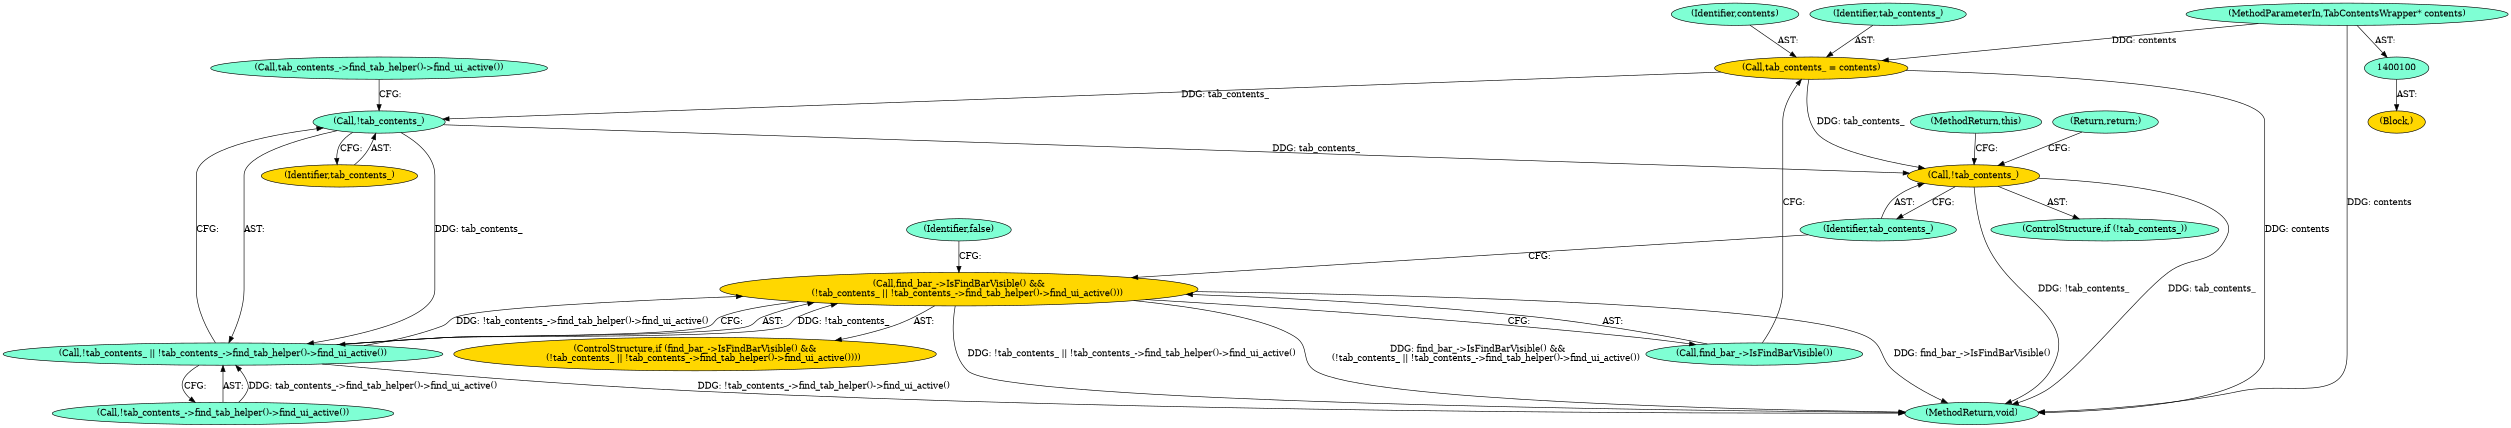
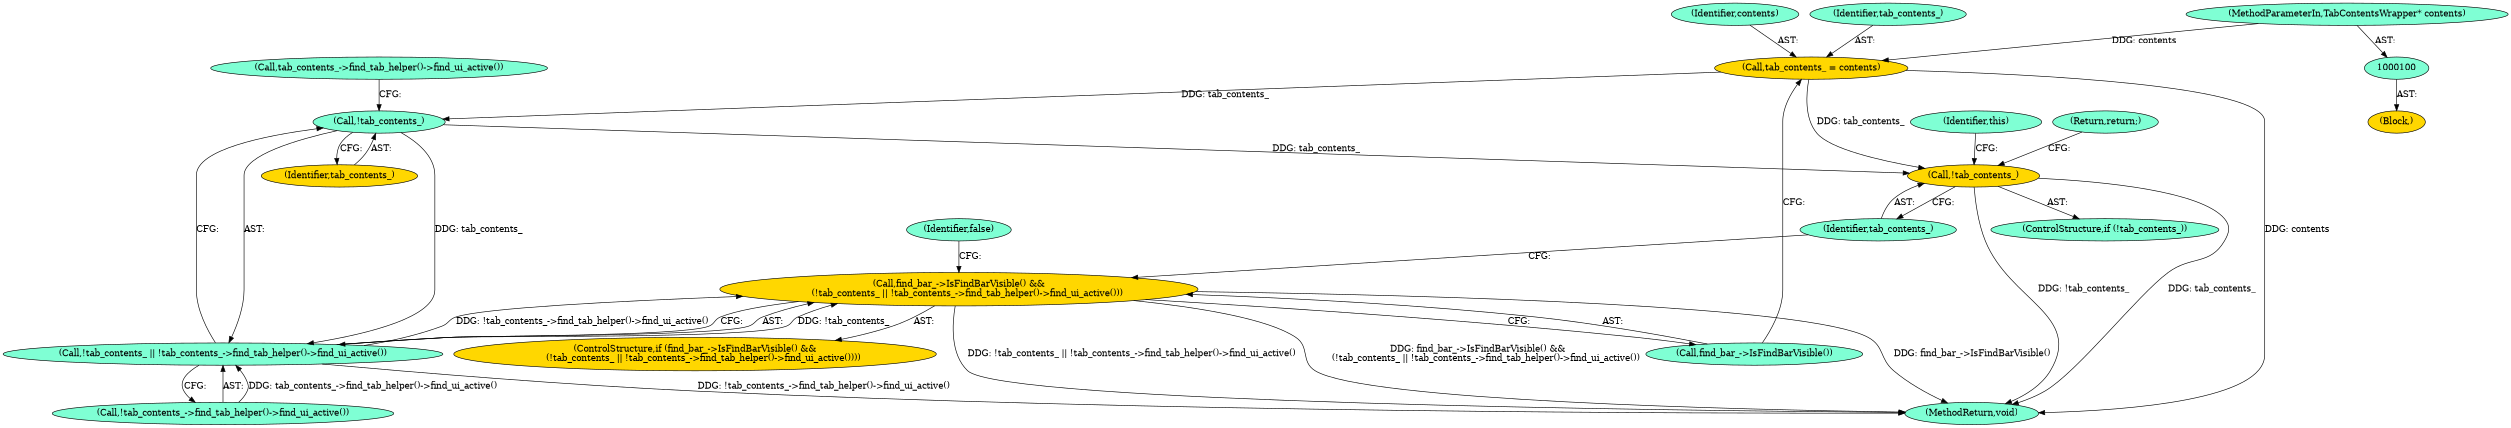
(2397, 68) -> (2397, 68)
(1976, 122) -> (1976, 122)
(2347, 352) -> none
